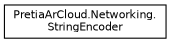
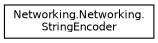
(85, 22) -> (79, 22)
